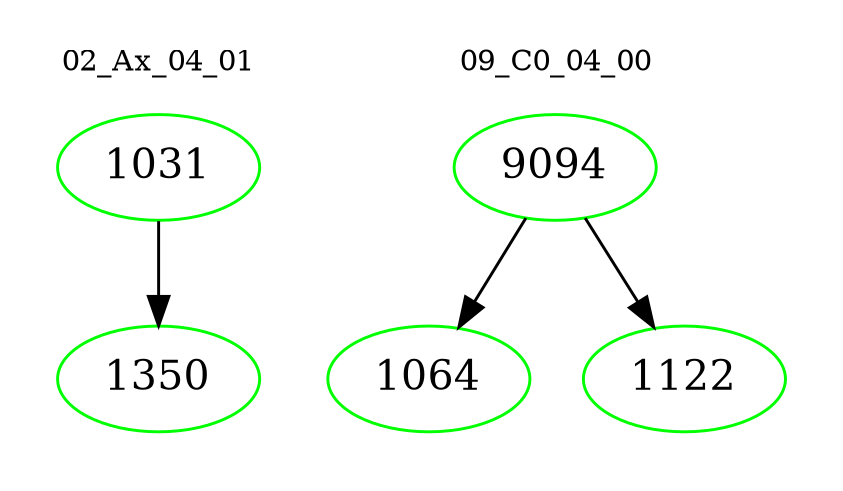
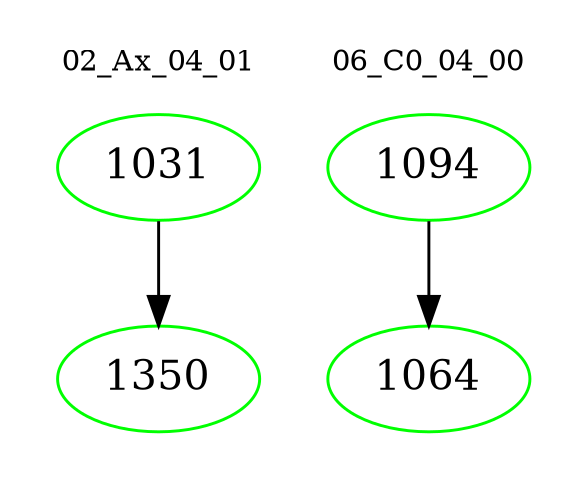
(557, 63) -> (429, 63)
(555, 167) -> (429, 167)
(684, 379) -> none
